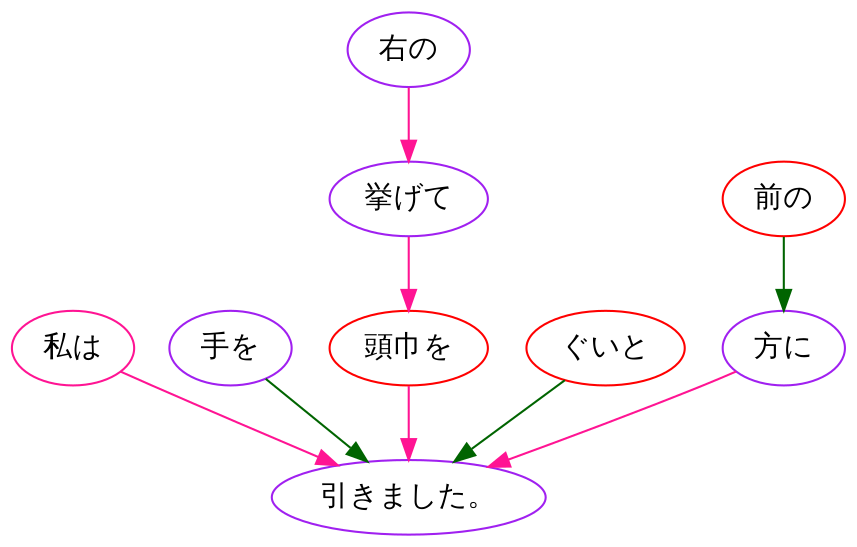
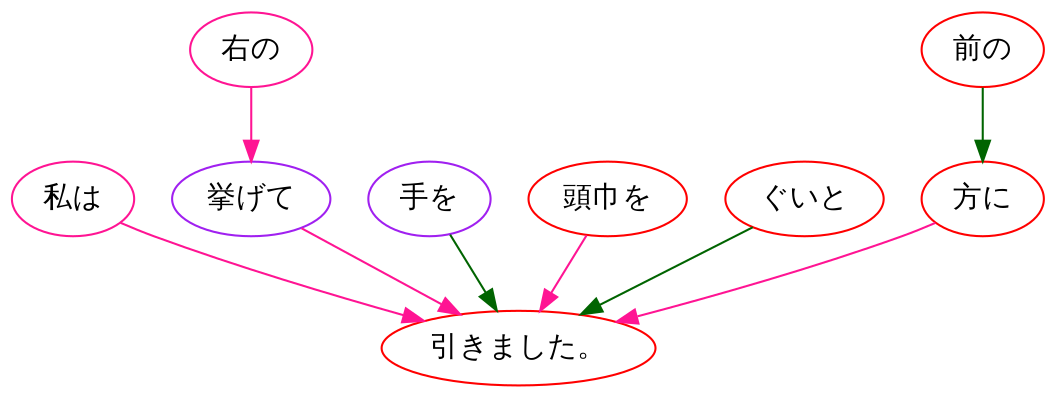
(409, 50) -> (251, 50)
(409, 263) -> (372, 266)
(784, 348) -> (983, 199)
(409, 497) -> (519, 348)
